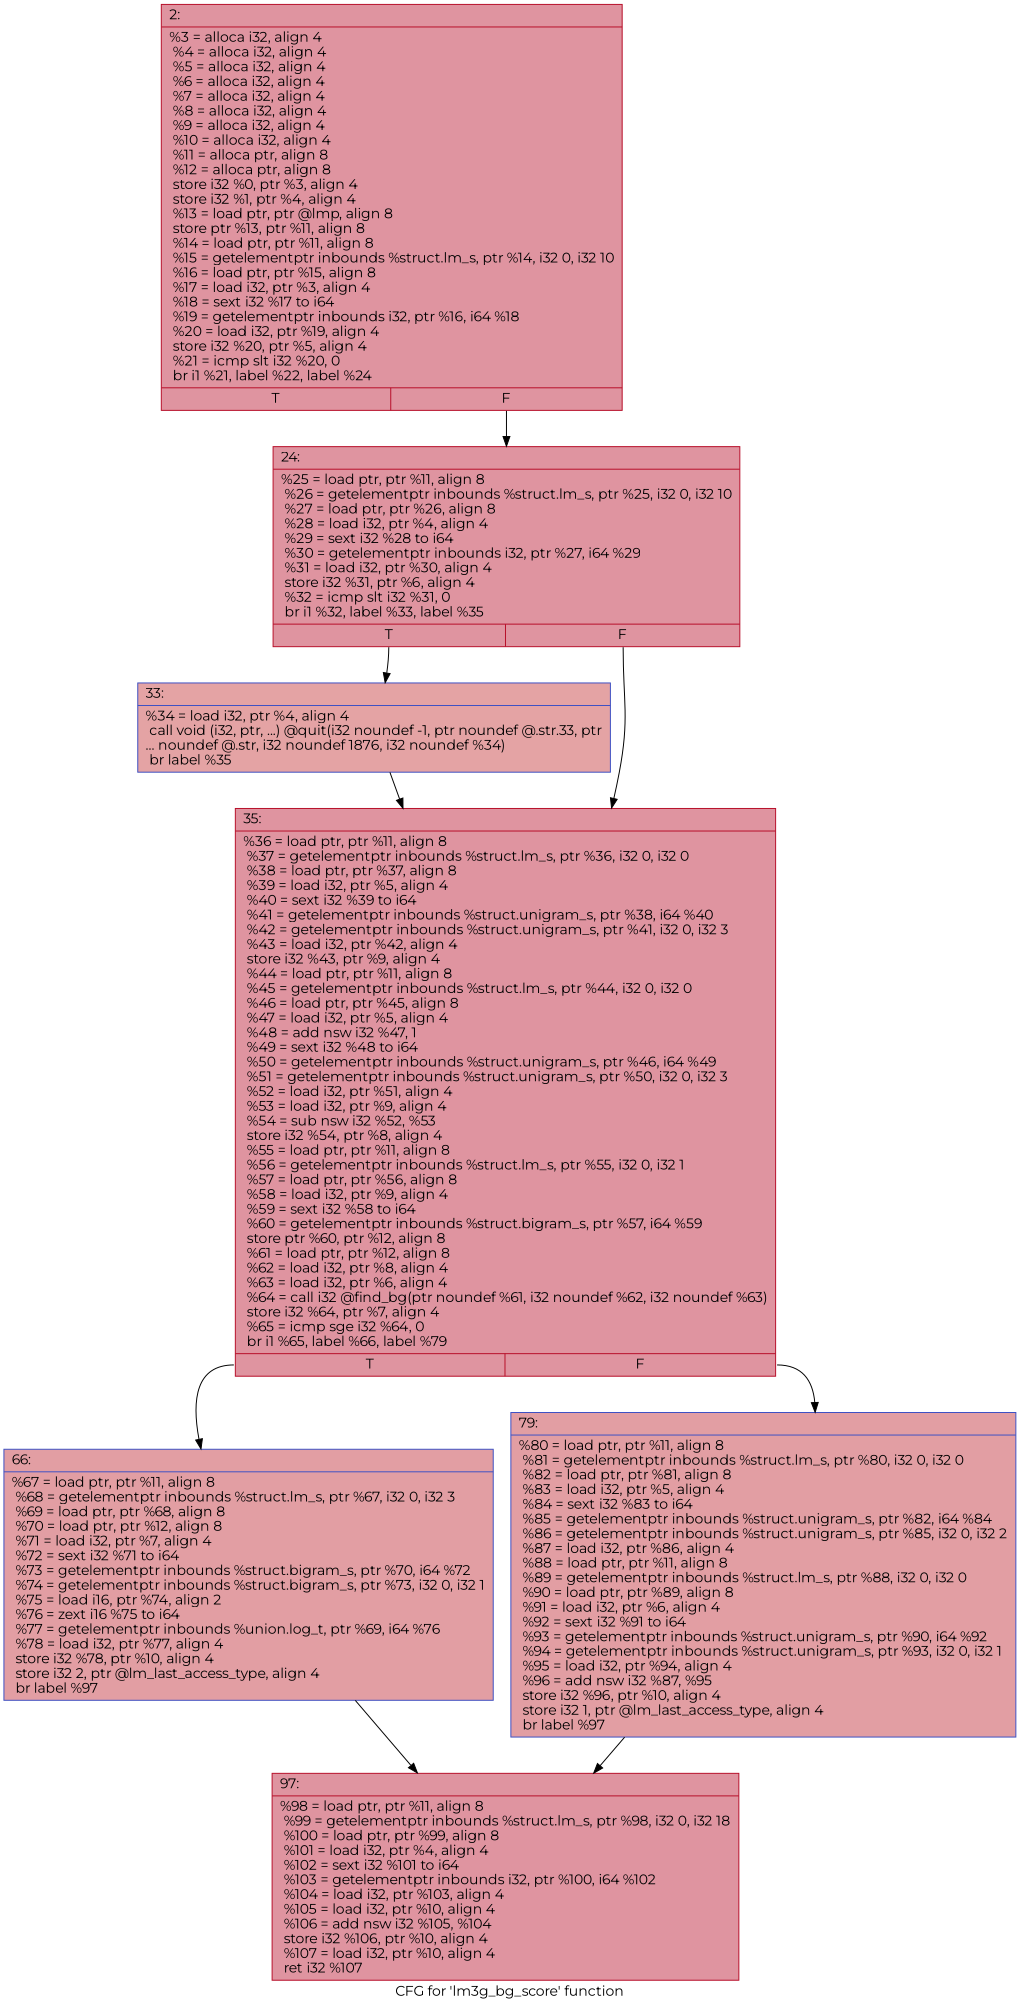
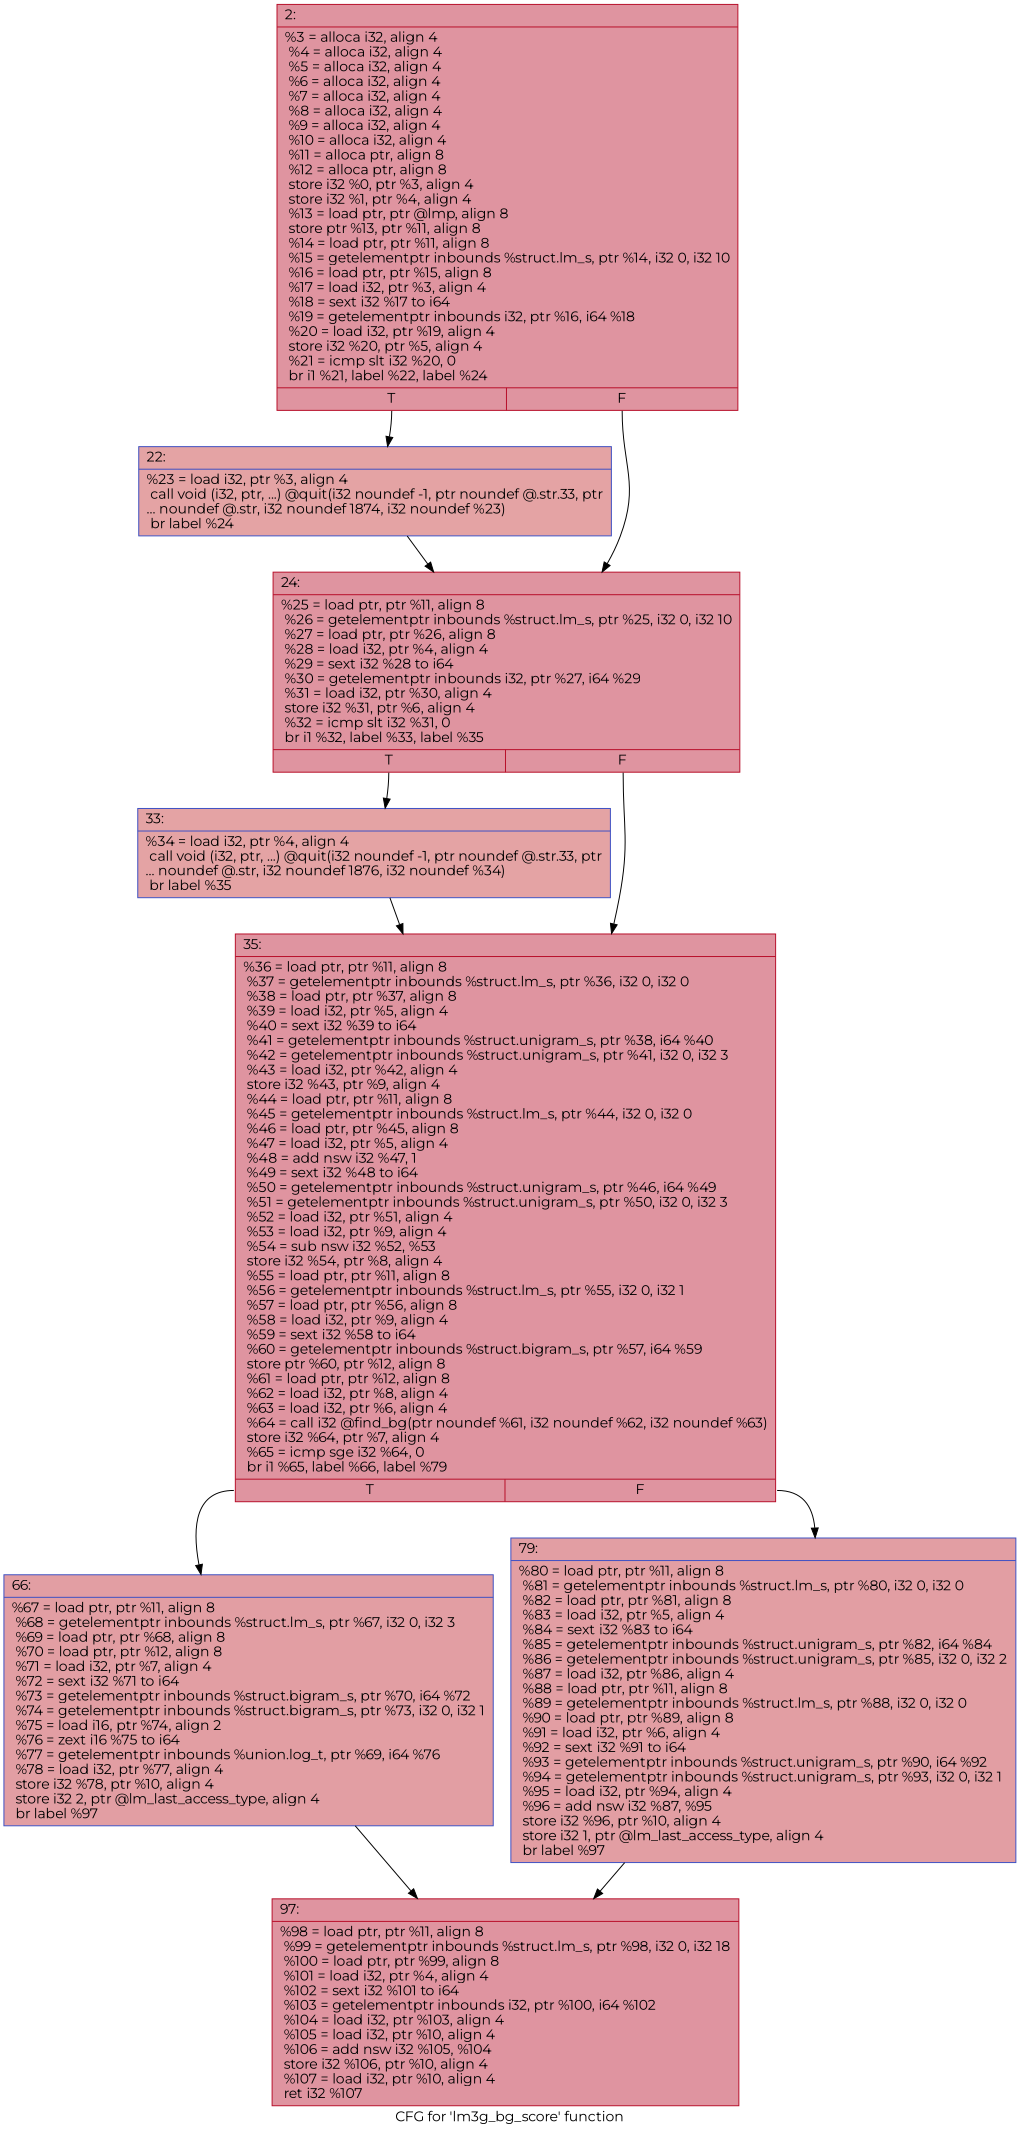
none -> (375, 491)
